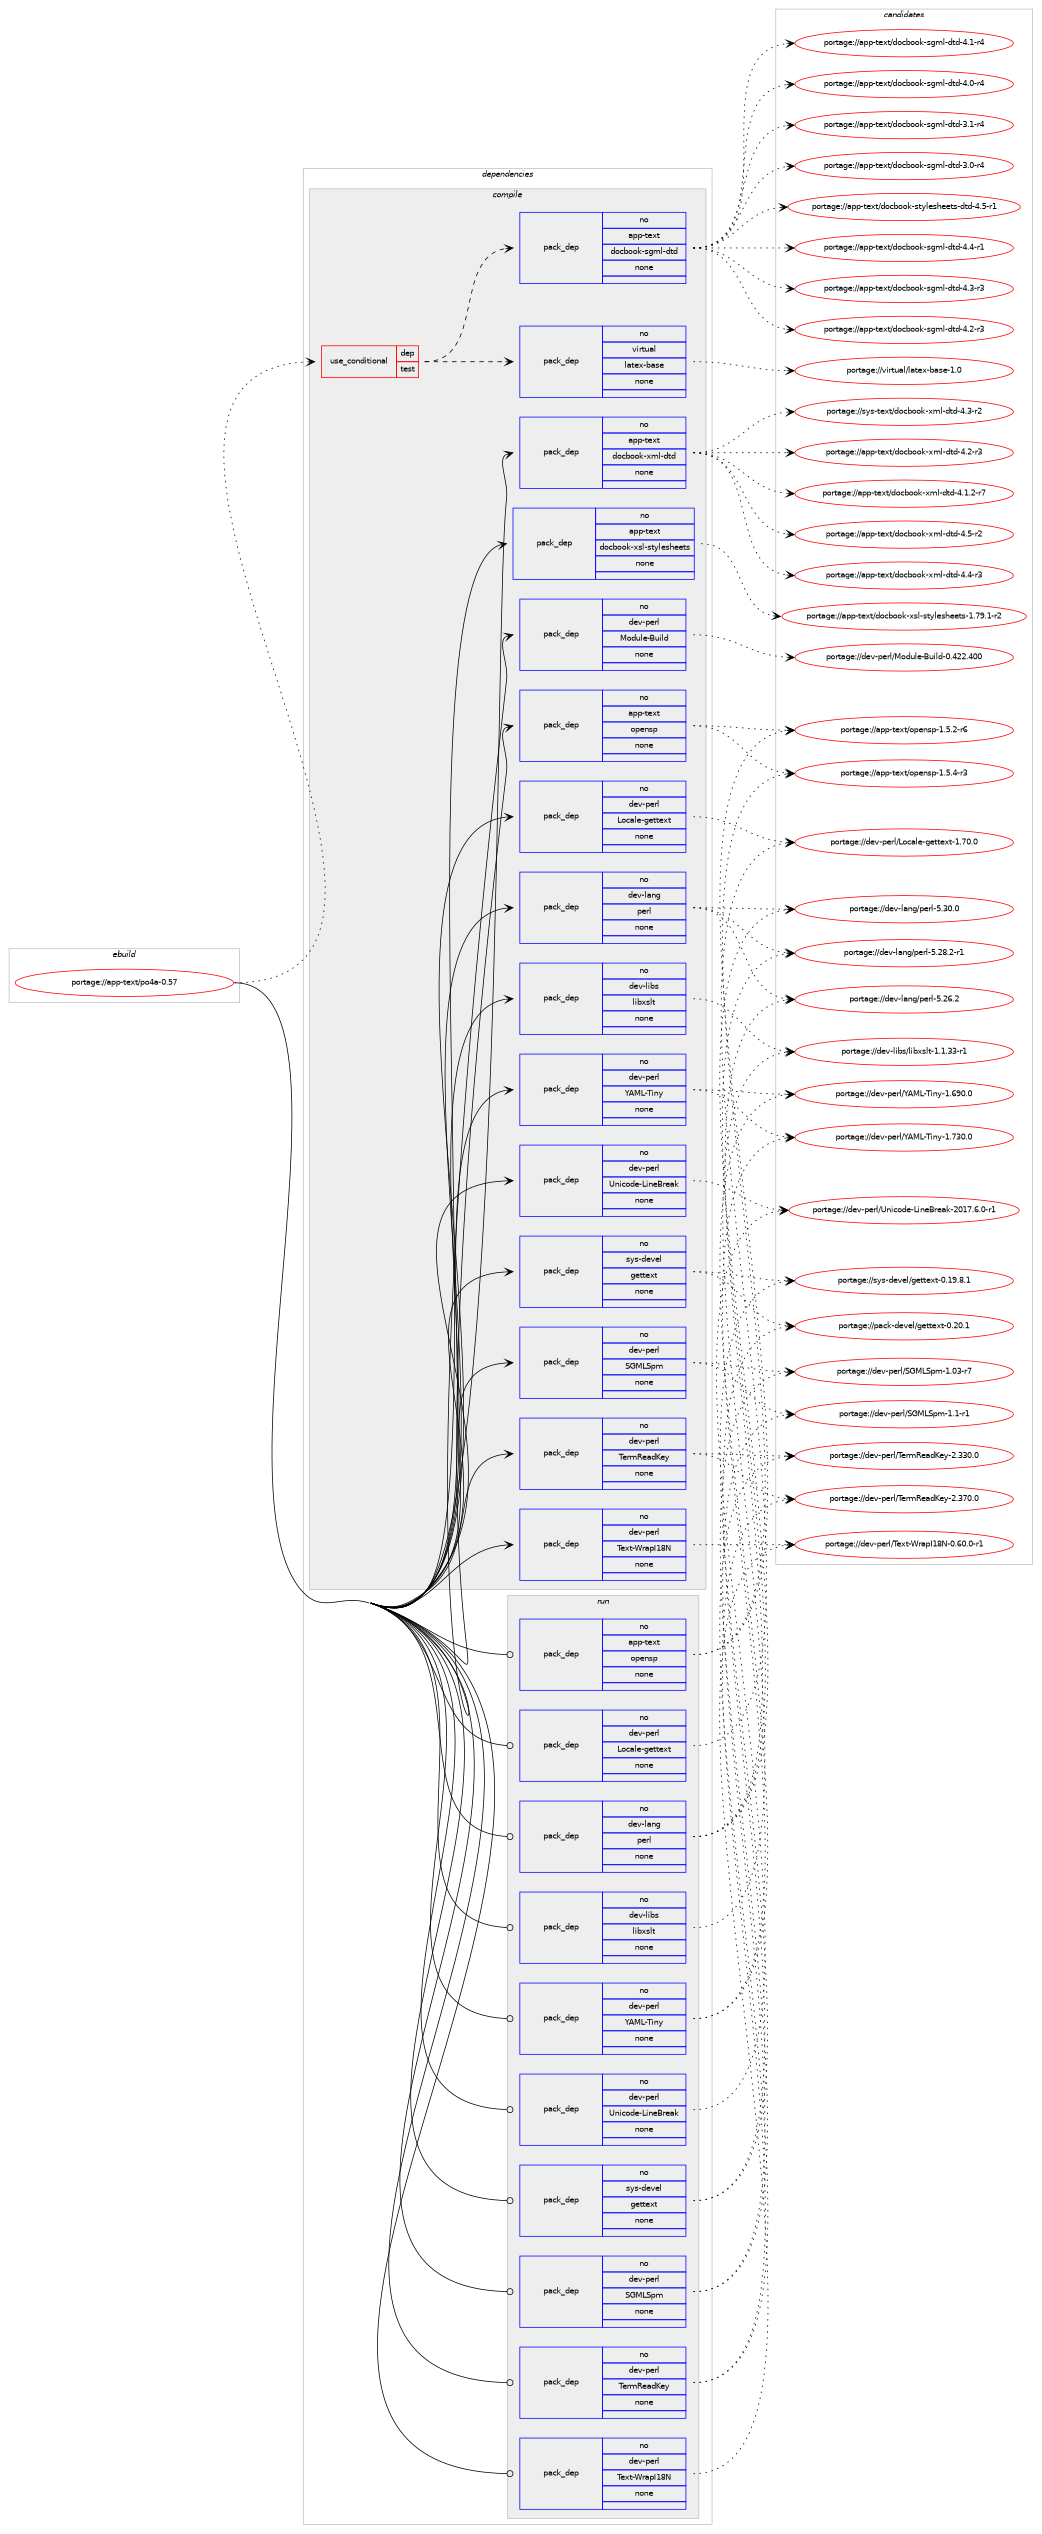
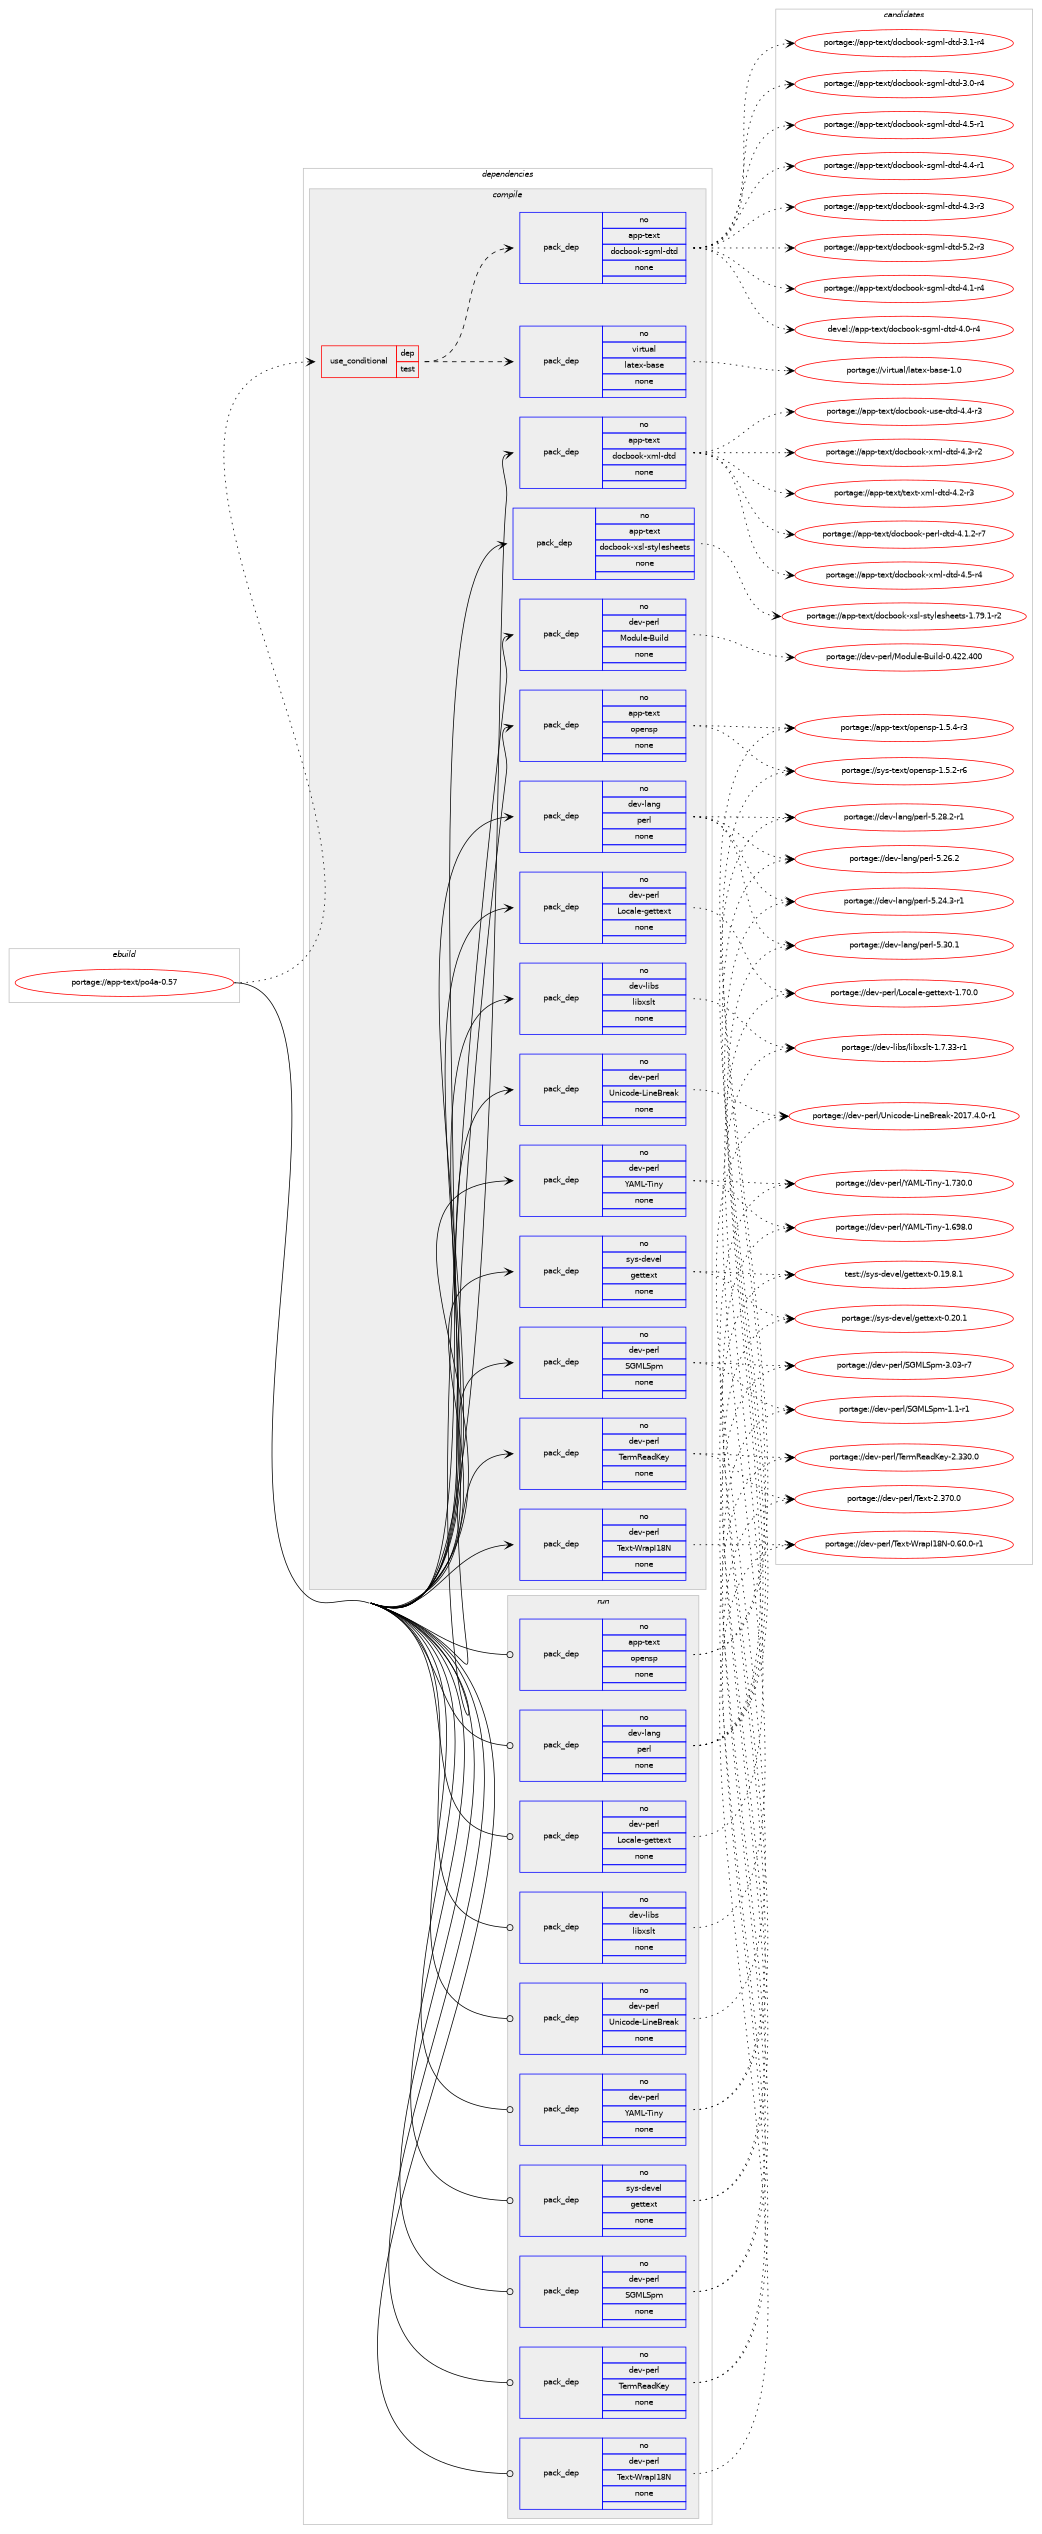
(904, 84) -> (904, 330)
(904, 207) -> (904, 125)
(904, 330) -> (904, 248)
(904, 412) -> (904, 453)
(904, 453) -> (904, 494)
(904, 494) -> (904, 535)
(904, 535) -> (904, 576)
(904, 576) -> (904, 412)
(904, 730) -> (904, 771)
none -> (904, 902)
(904, 909) -> (904, 946)
(904, 1052) -> (904, 1048)
(904, 1094) -> (904, 1228)
(904, 1210) -> (904, 1116)
(904, 1281) -> (904, 1275)
(904, 1326) -> (904, 1319)
(904, 1372) -> (904, 1366)
(904, 1499) -> (904, 1499)
